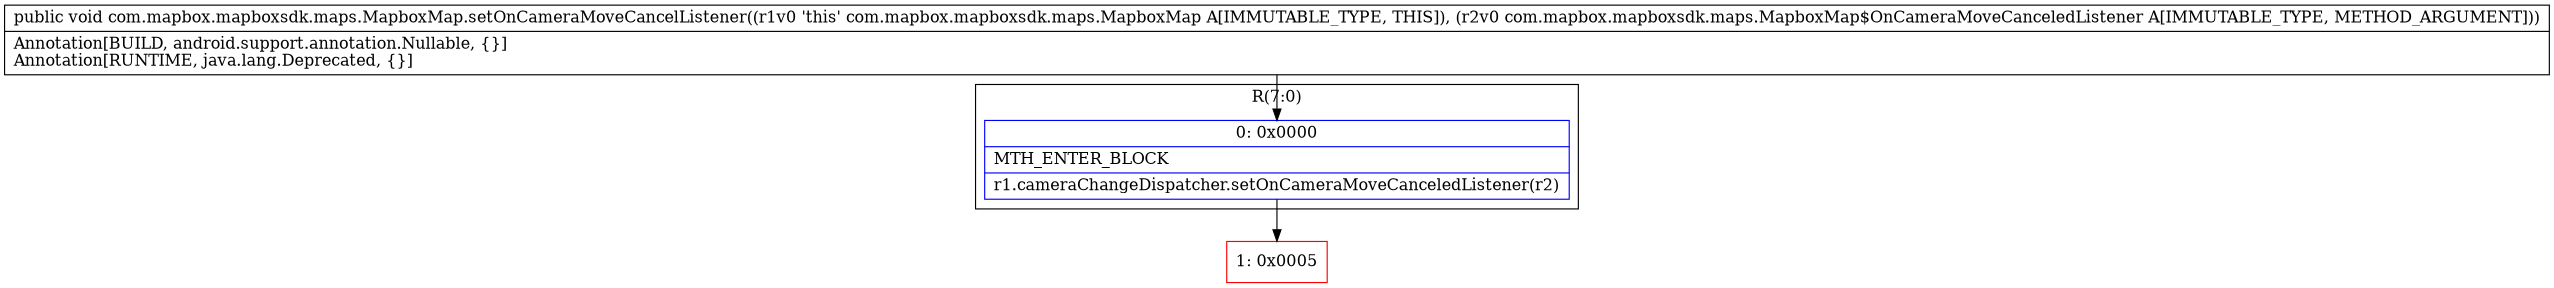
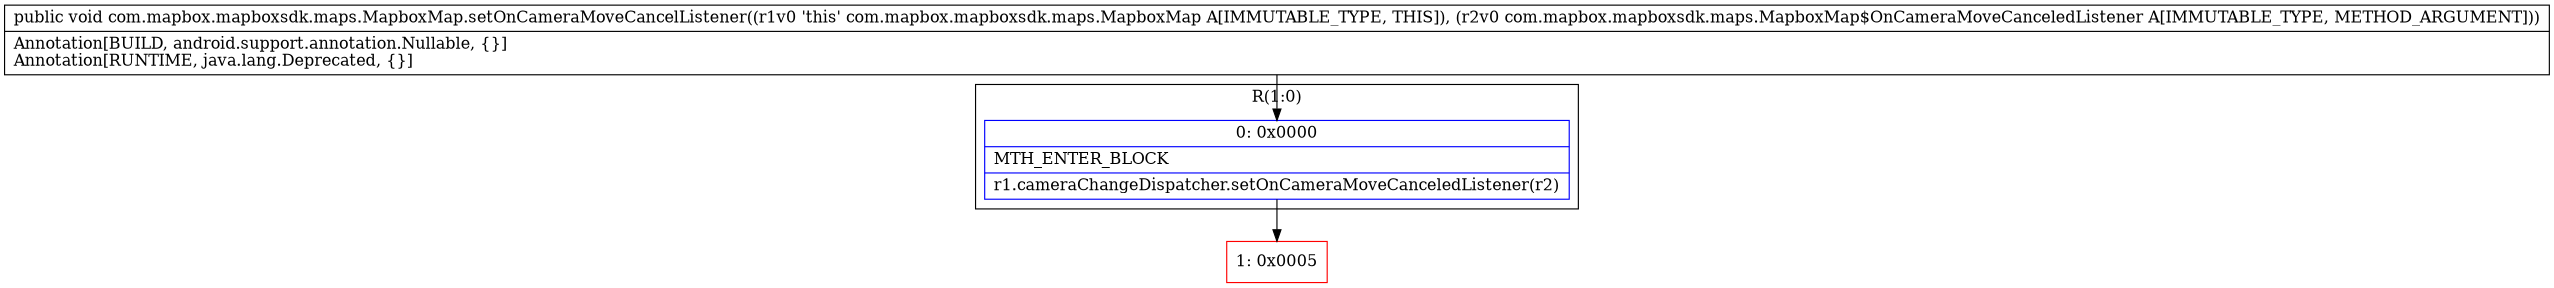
(1277, 98) -> (1277, 98)
